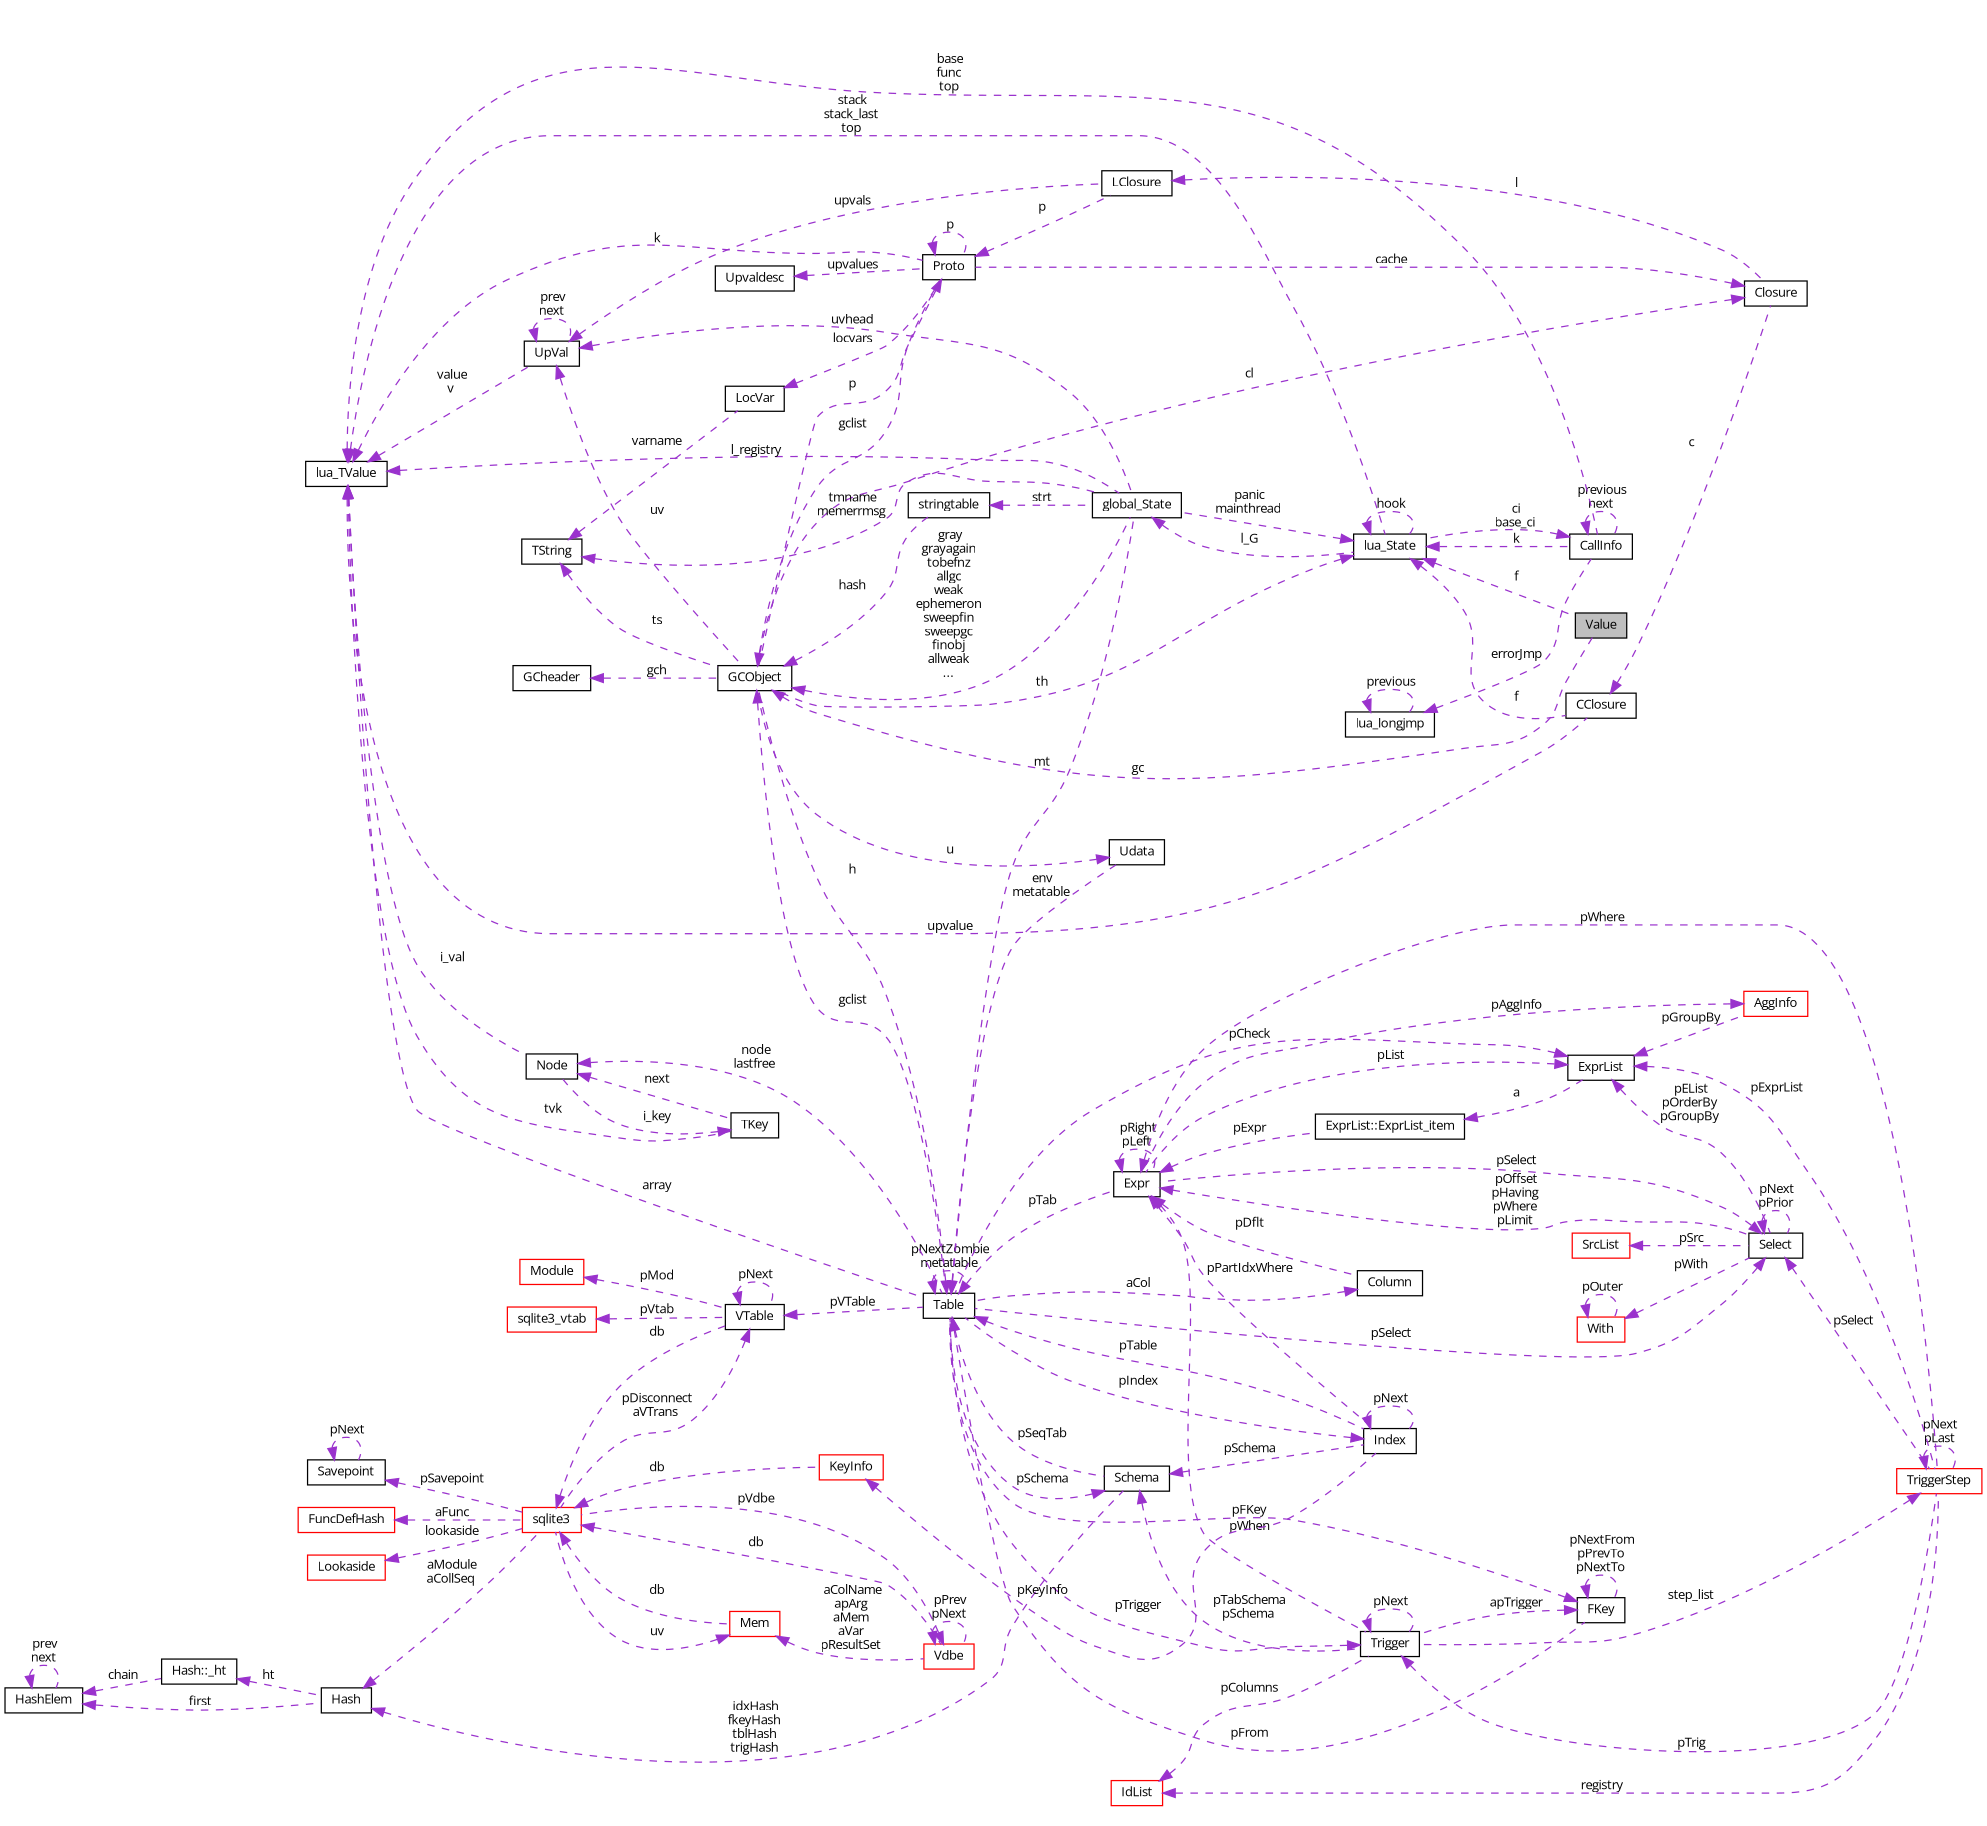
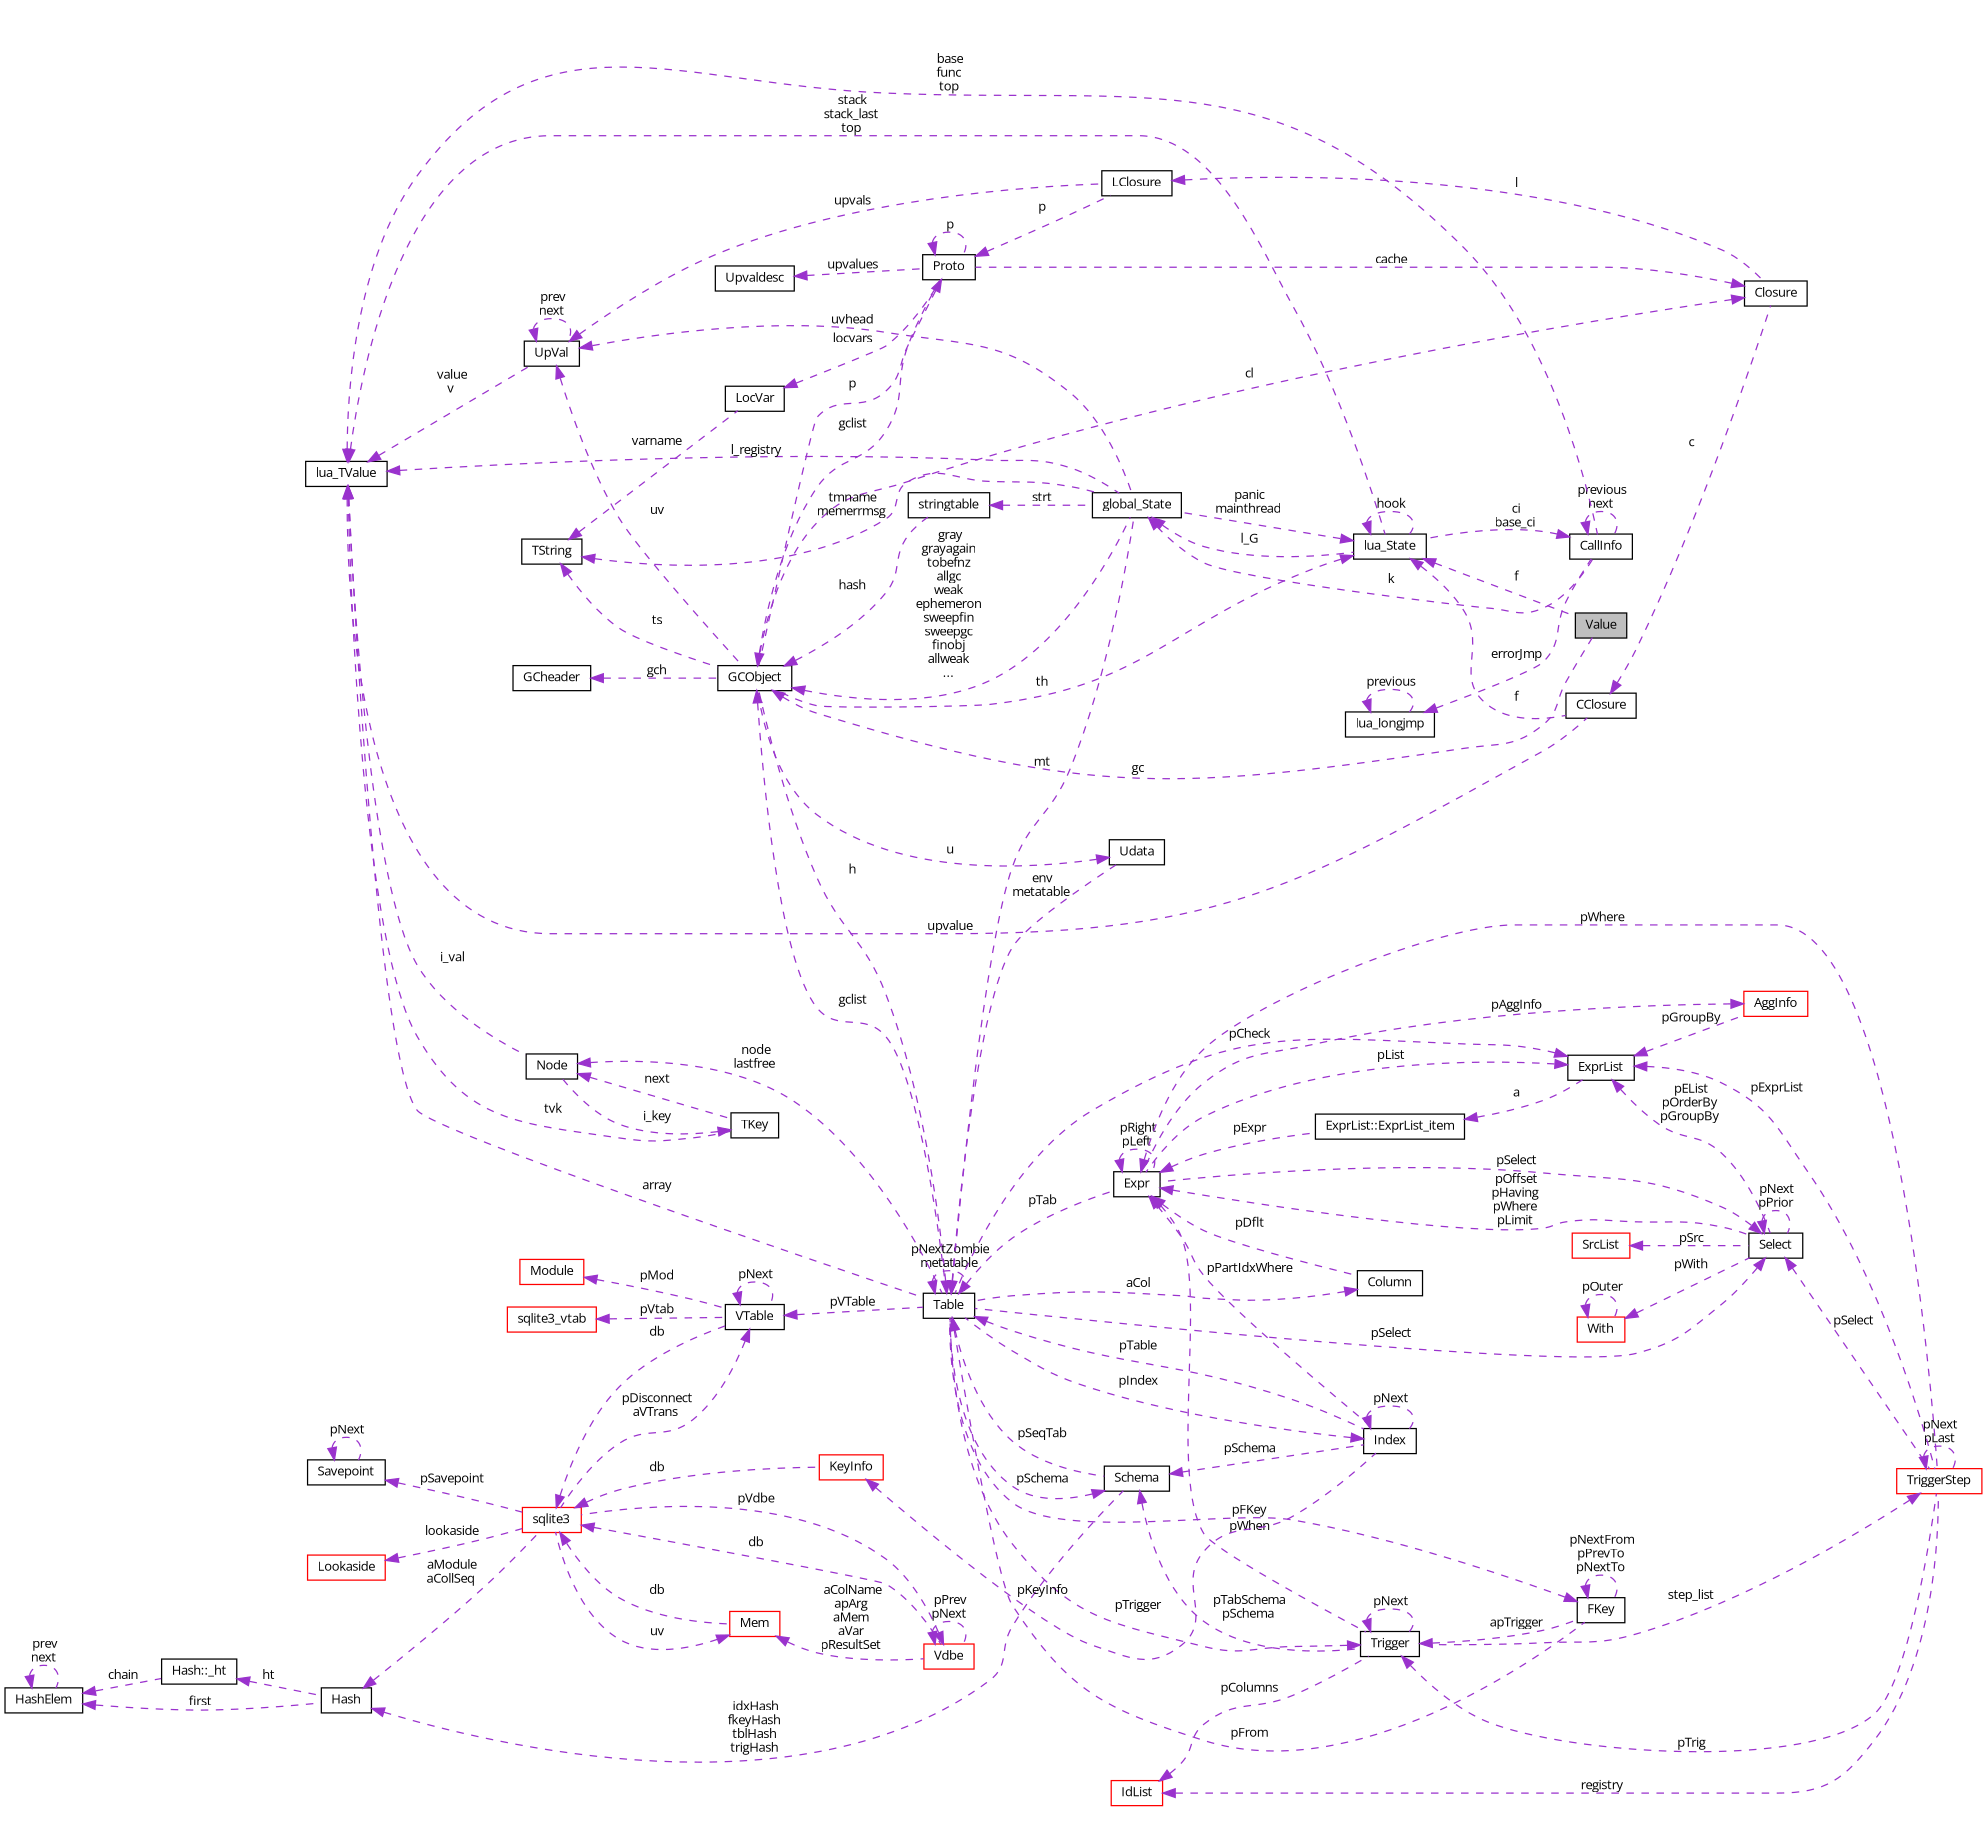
(598, 250) -> none
(1505, 547) -> (1379, 595)
(346, 1520) -> none
(1491, 1616) -> (1509, 1636)
